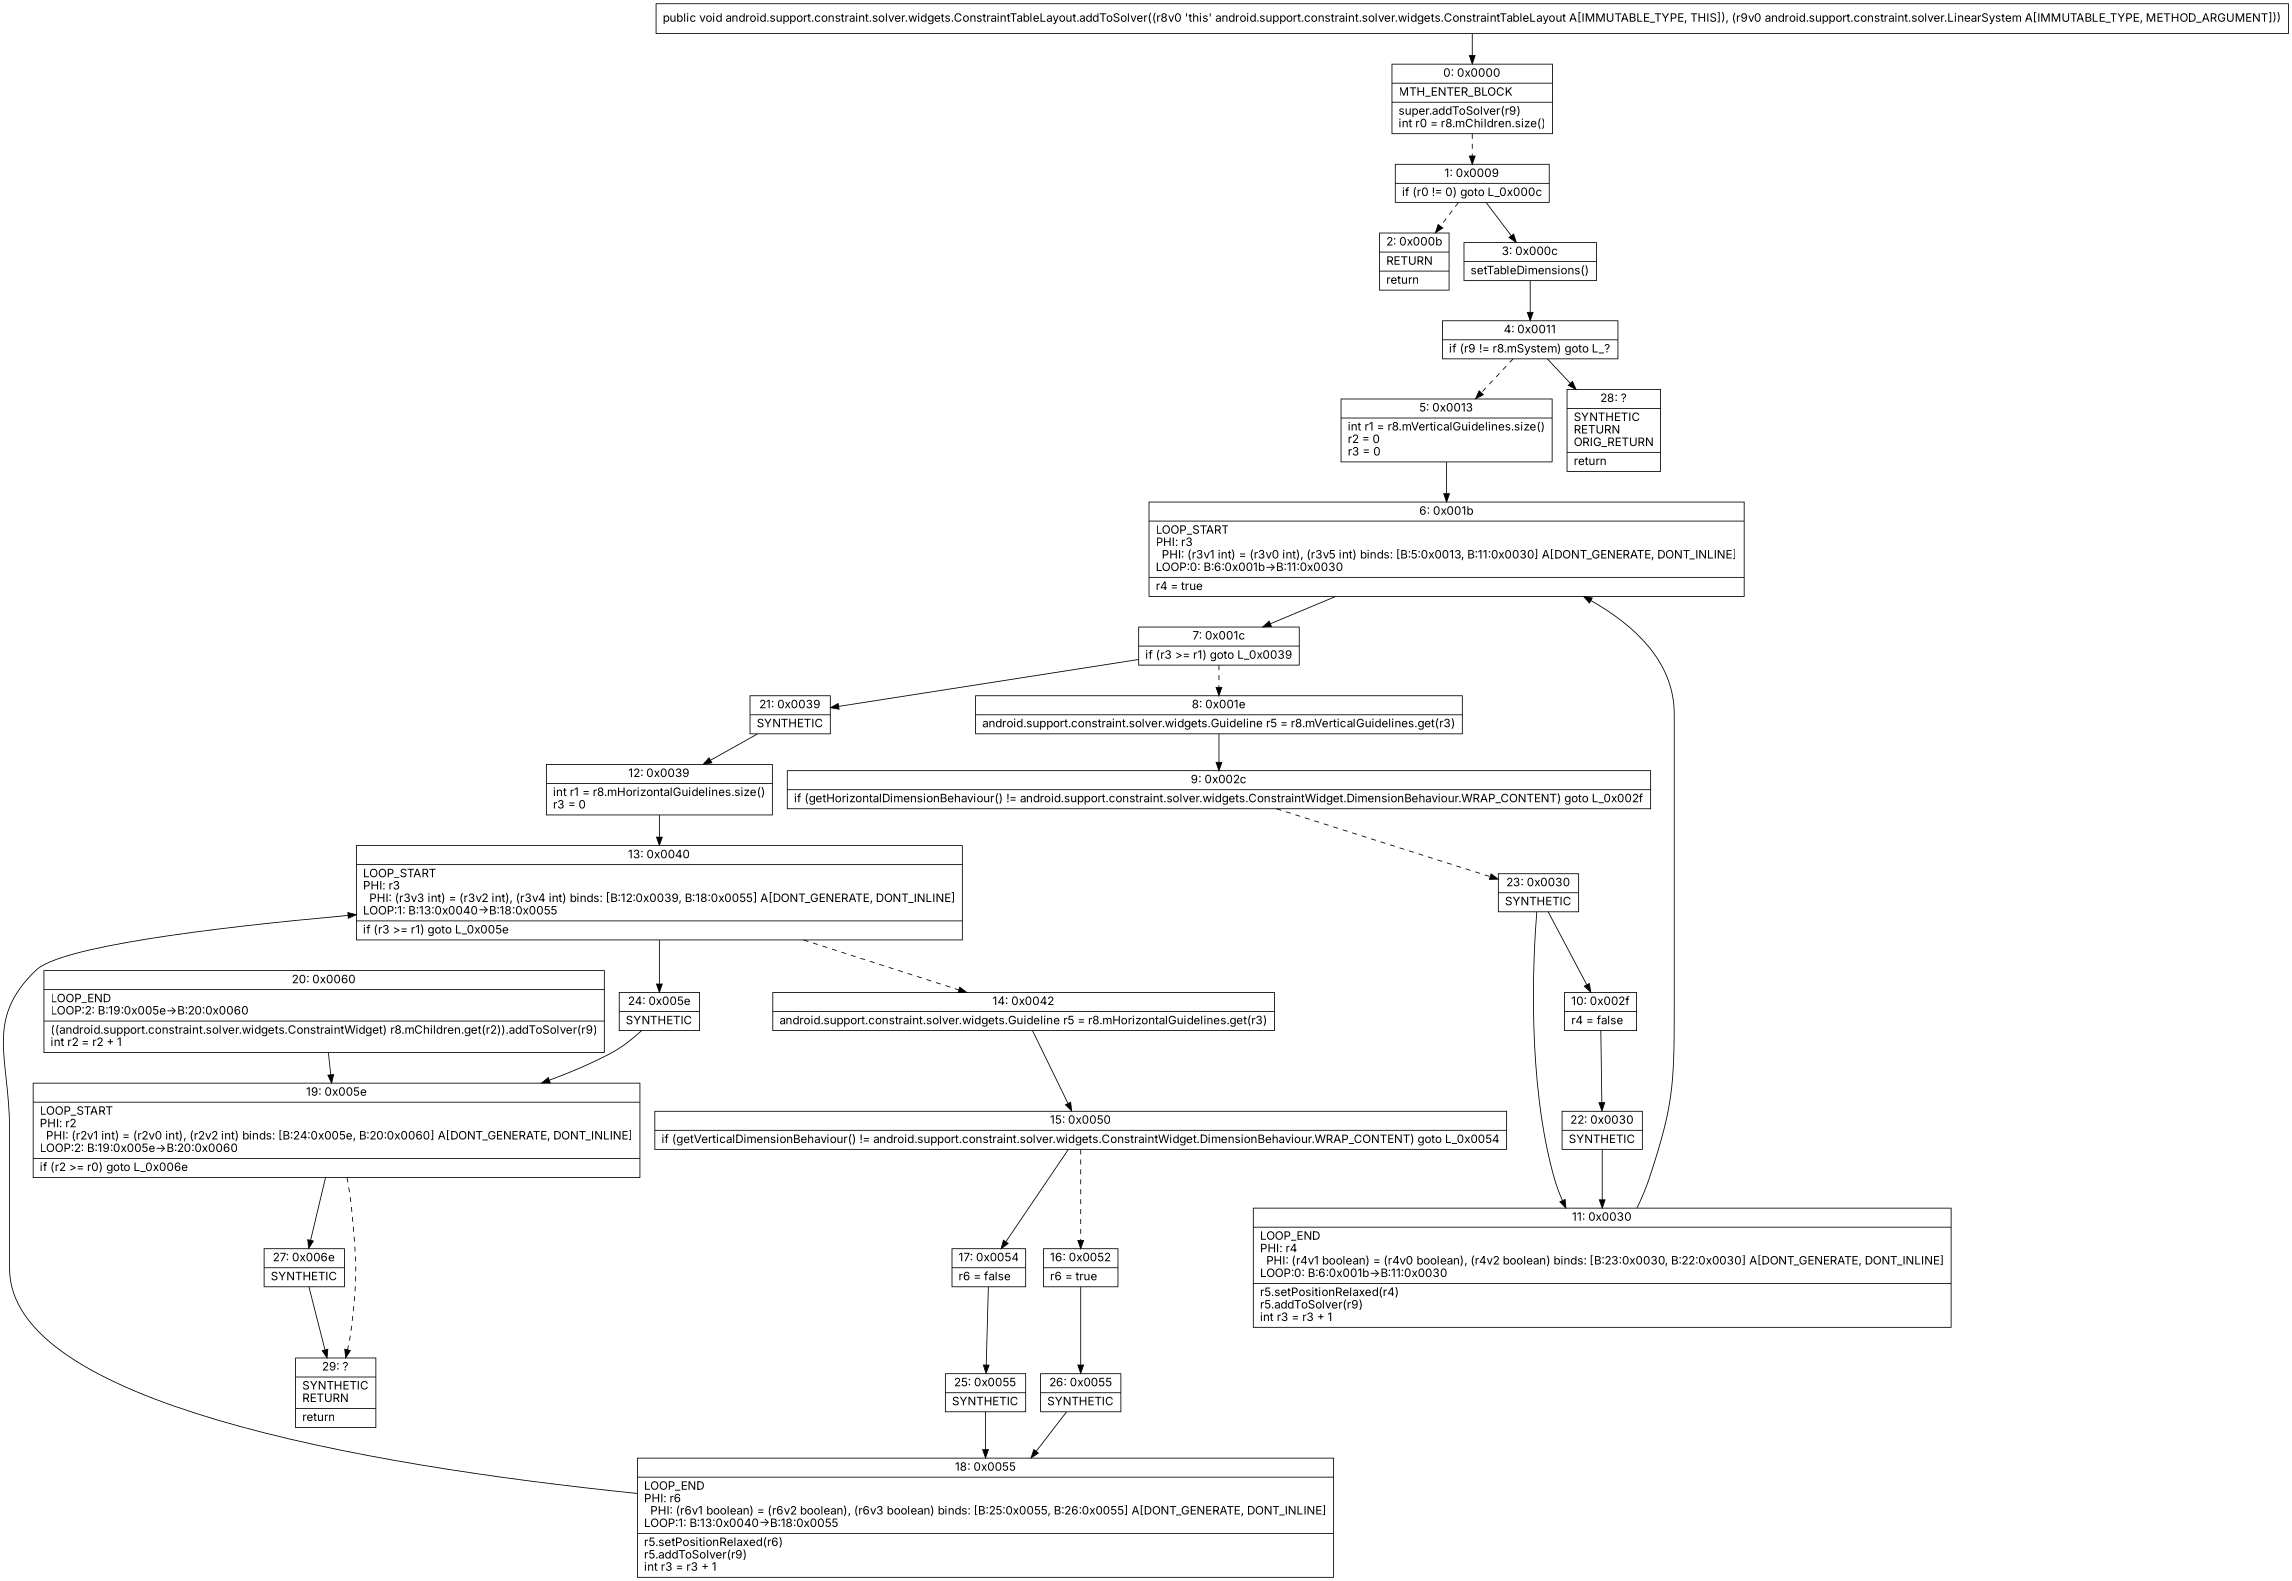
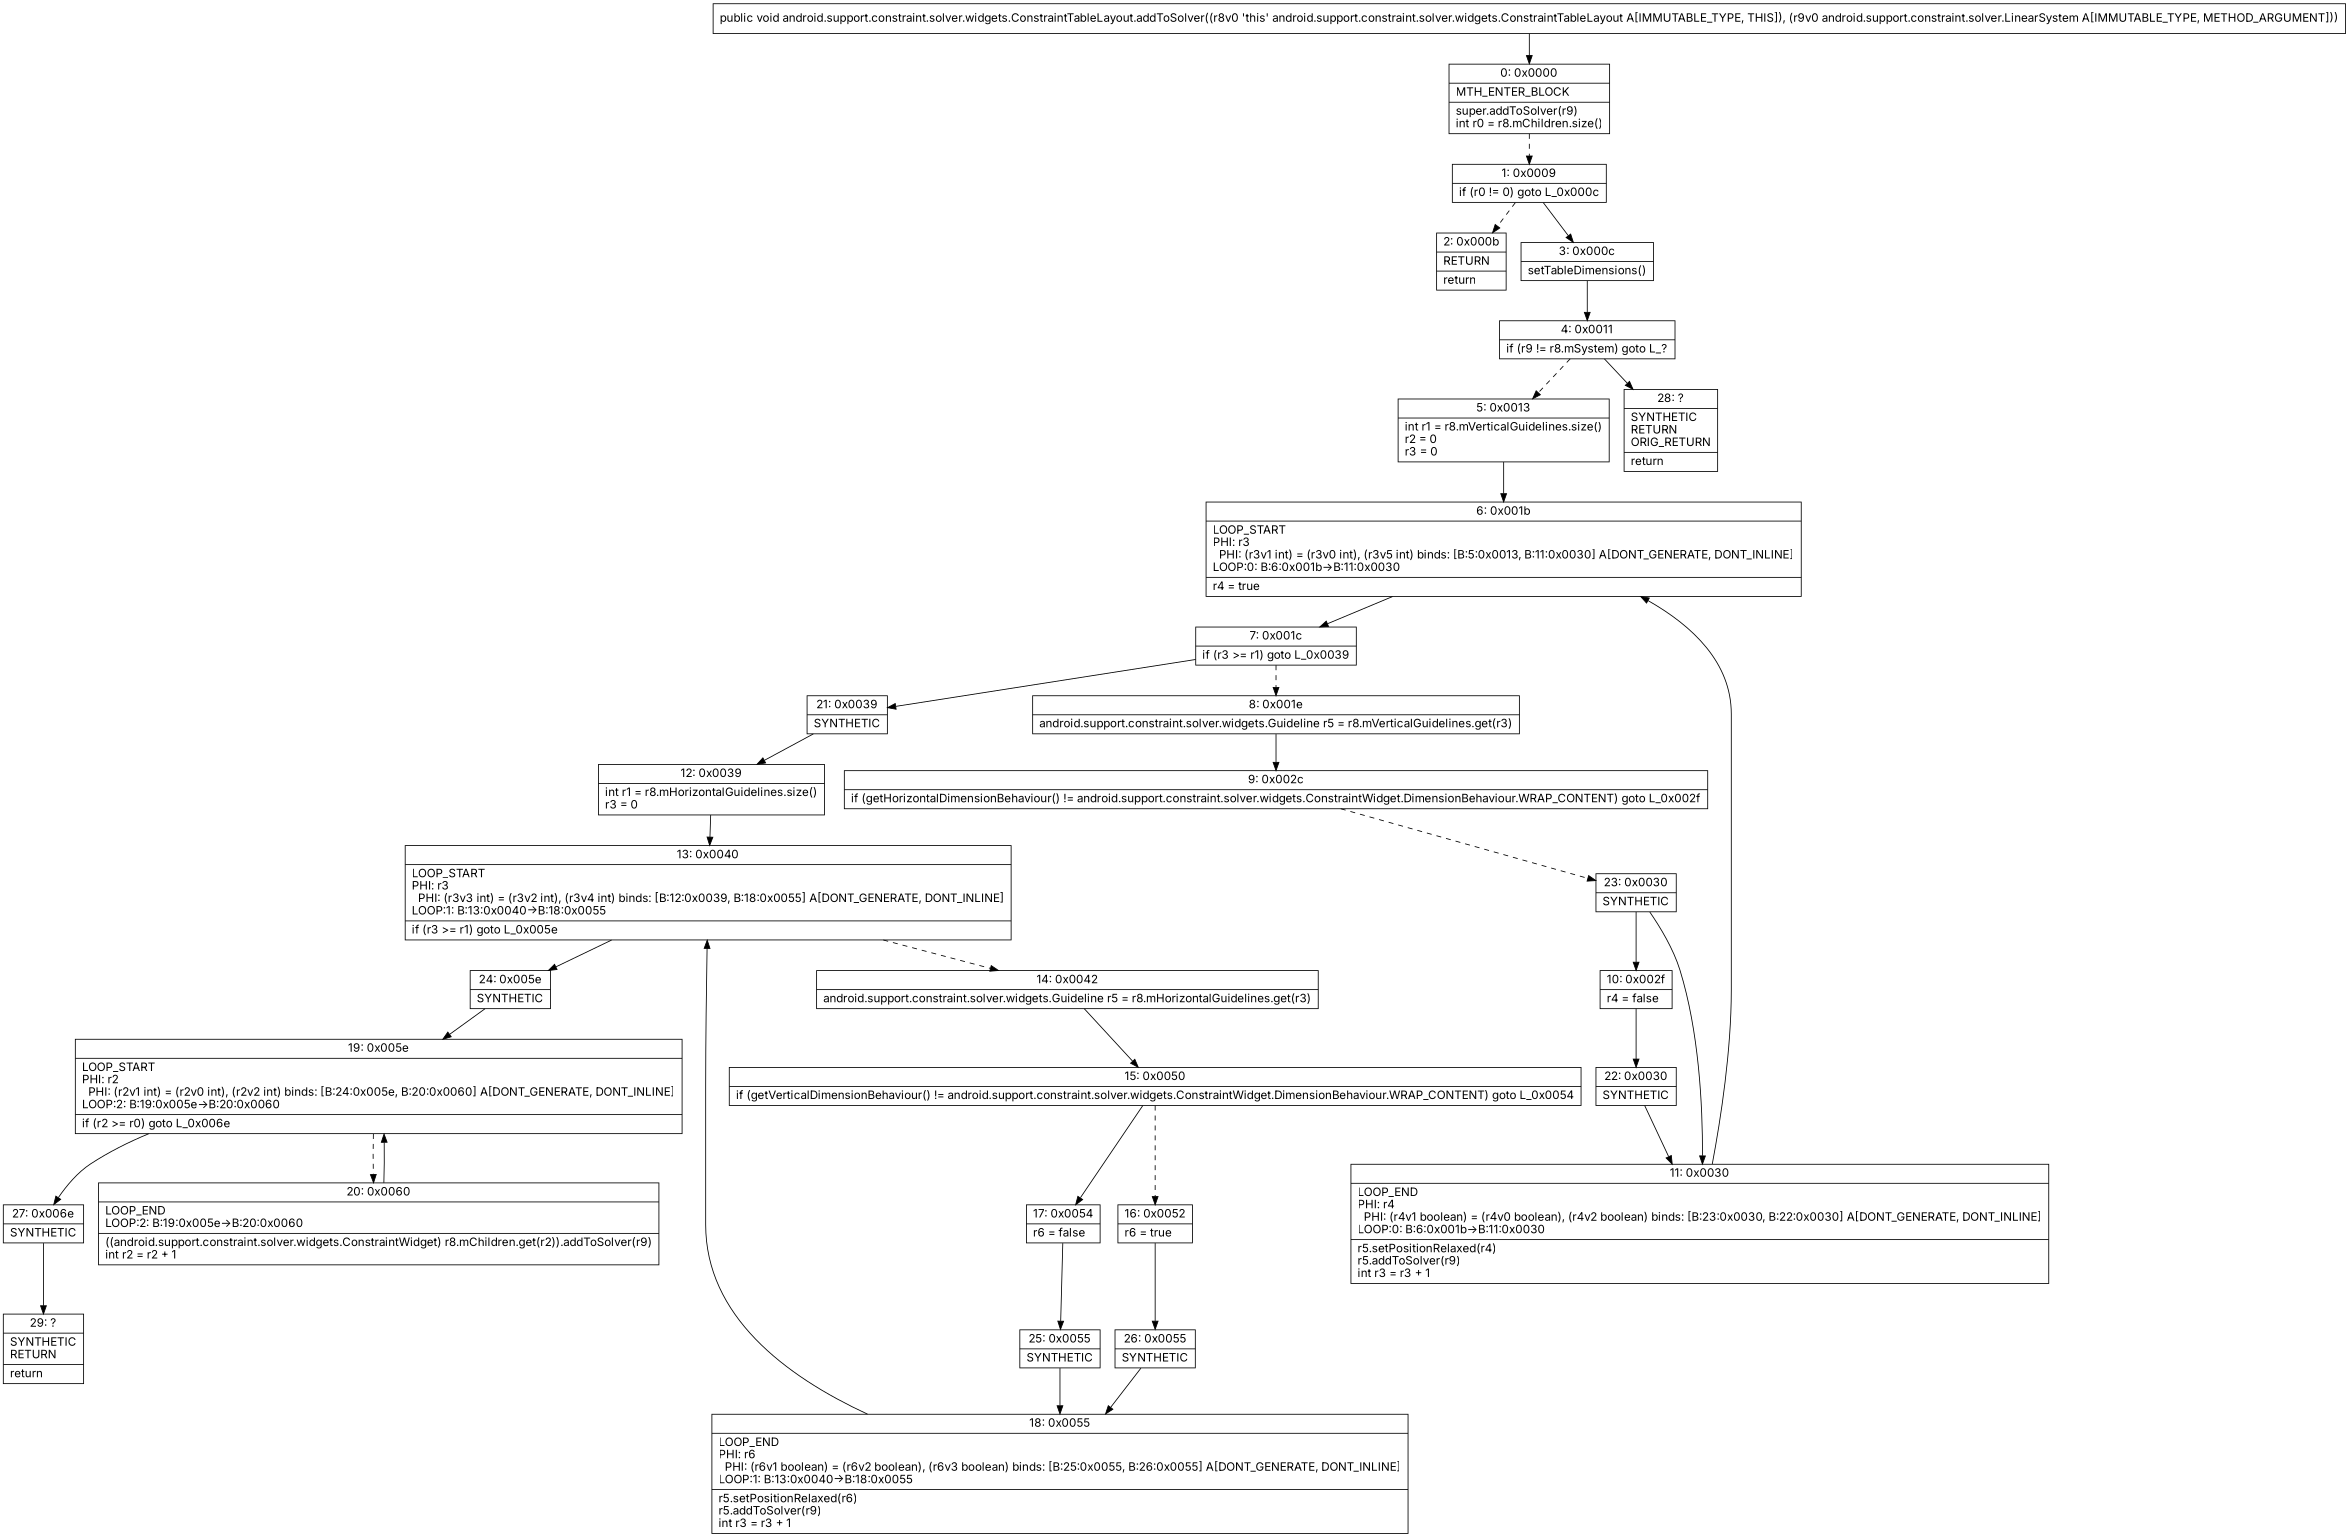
(356, 1264) -> (373, 1154)
